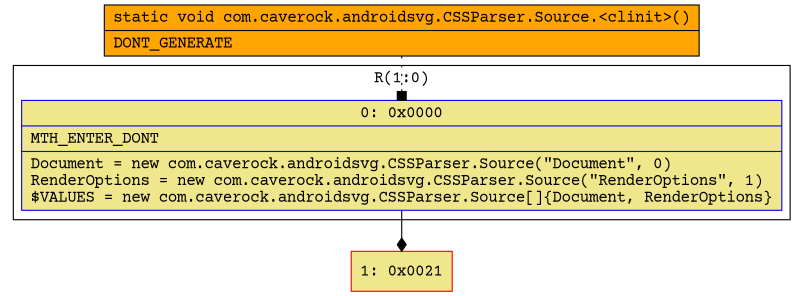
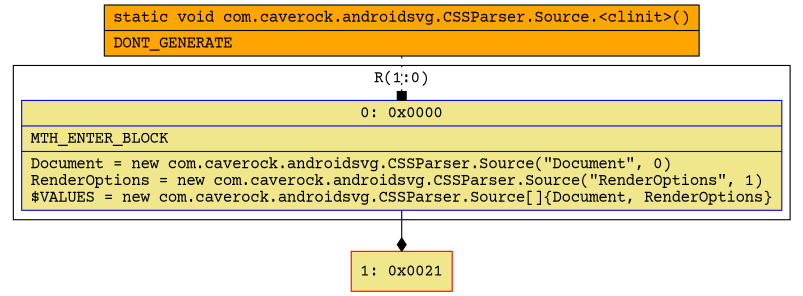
(95, 138) -> (99, 138)
